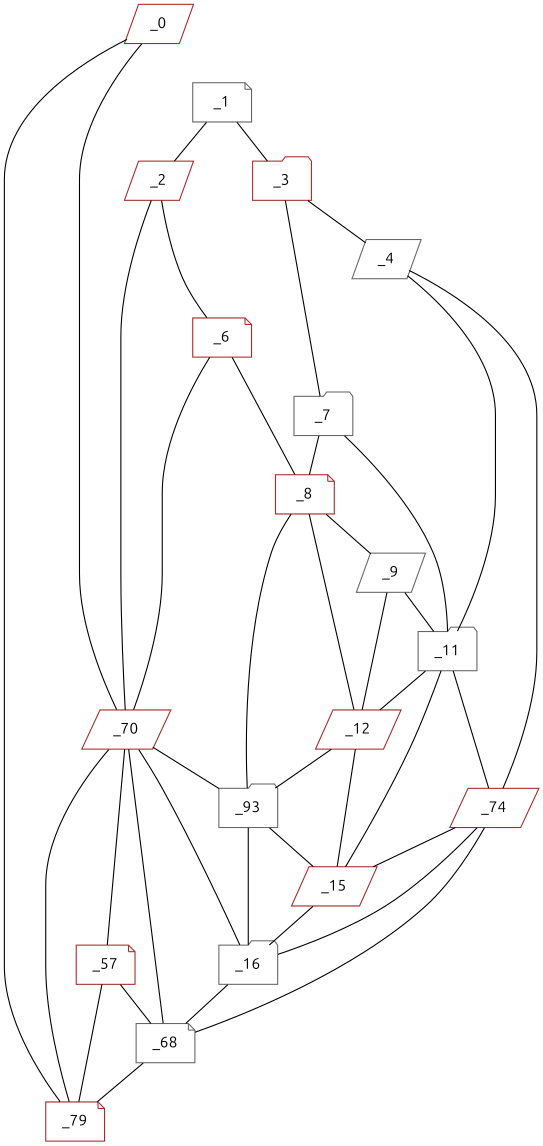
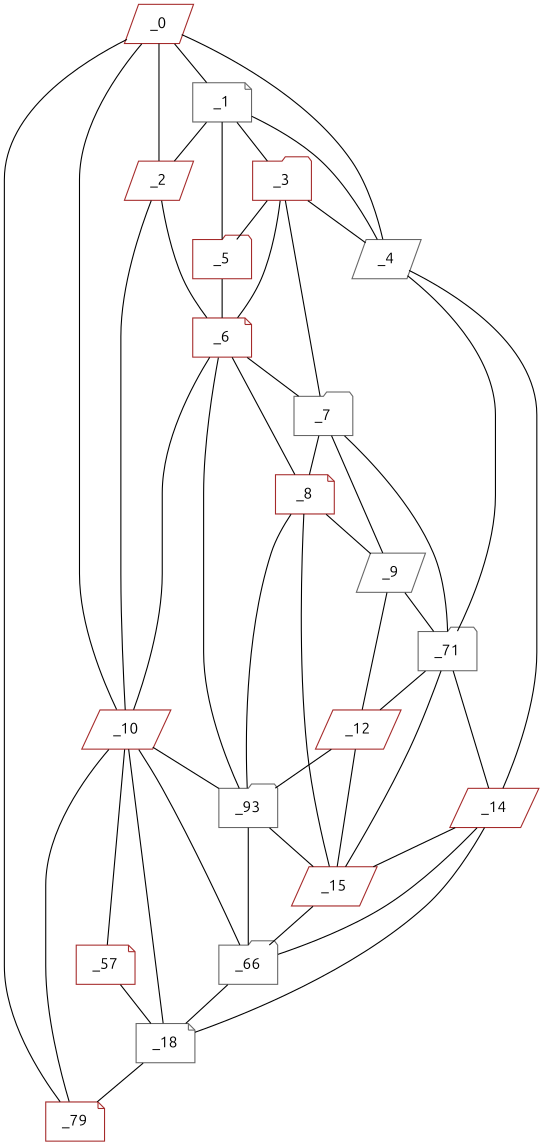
none -> (191, 63)
none -> (159, 102)
none -> (308, 113)
none -> (326, 166)
none -> (222, 259)
none -> (267, 262)
none -> (273, 377)
none -> (357, 494)
none -> (204, 575)
(332, 612) -> (303, 691)
(448, 651) -> (448, 651)
(126, 730) -> (126, 730)
(494, 808) -> (494, 808)
(248, 965) -> (248, 965)
(90, 1043) -> none
(166, 1043) -> (166, 1043)
